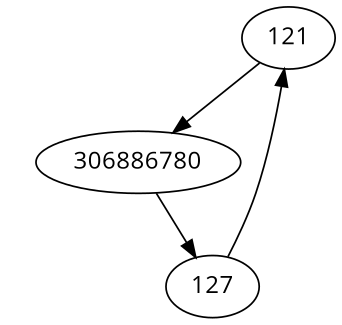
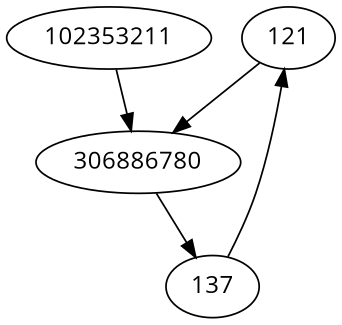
none -> (109, 38)
(213, 287) -> (213, 287)
